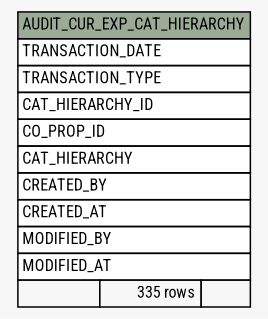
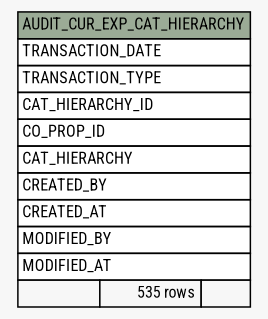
(167, 293) -> (167, 293)
